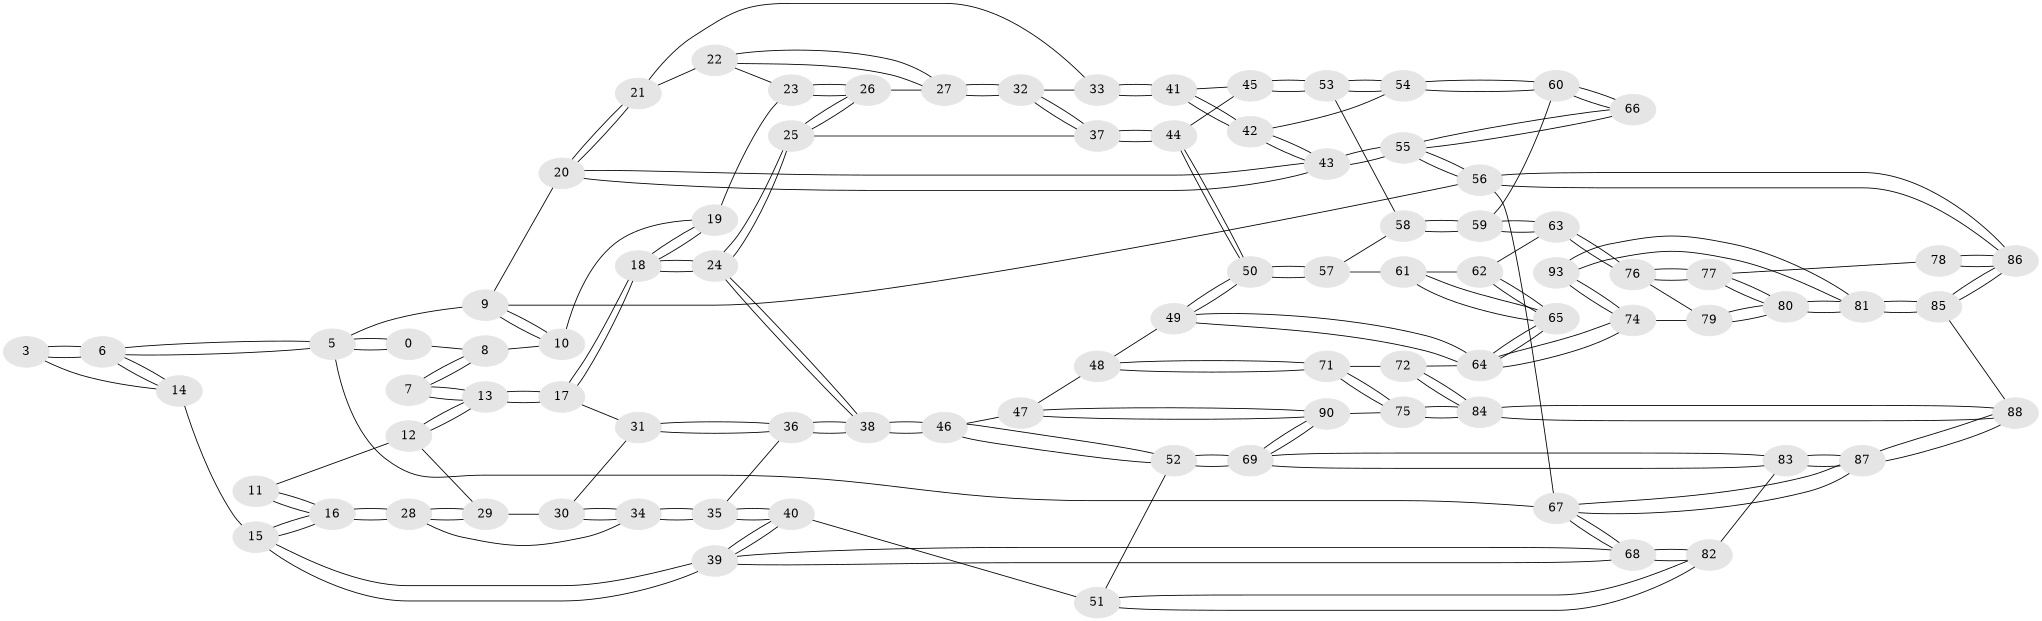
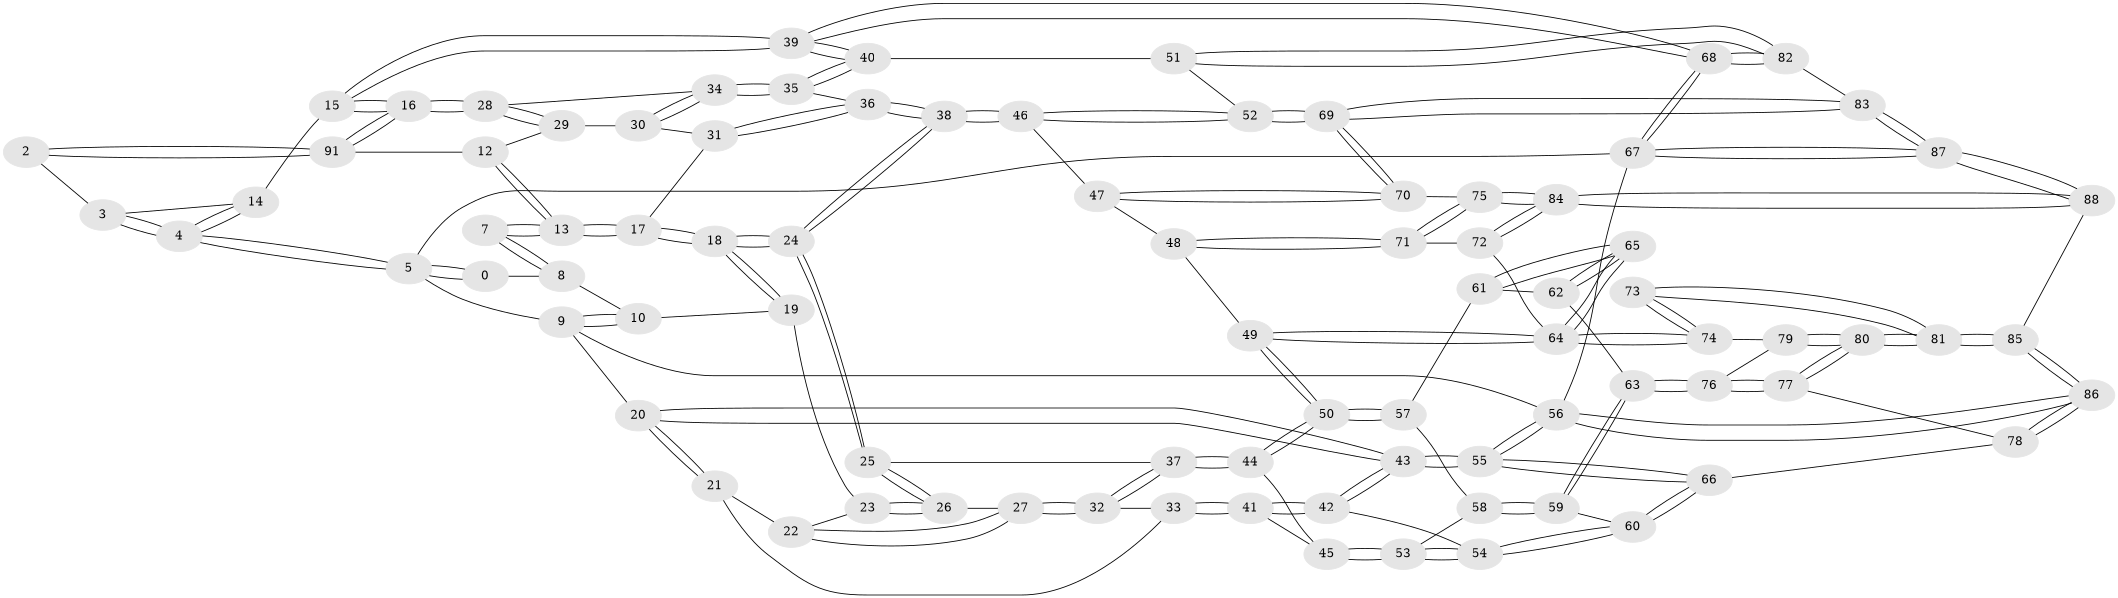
none -> (26, 152)
(1556, 273) -> (1633, 292)
(103, 352) -> (179, 236)
(1327, 414) -> (1403, 196)
none -> (1862, 461)
(256, 491) -> (332, 152)
